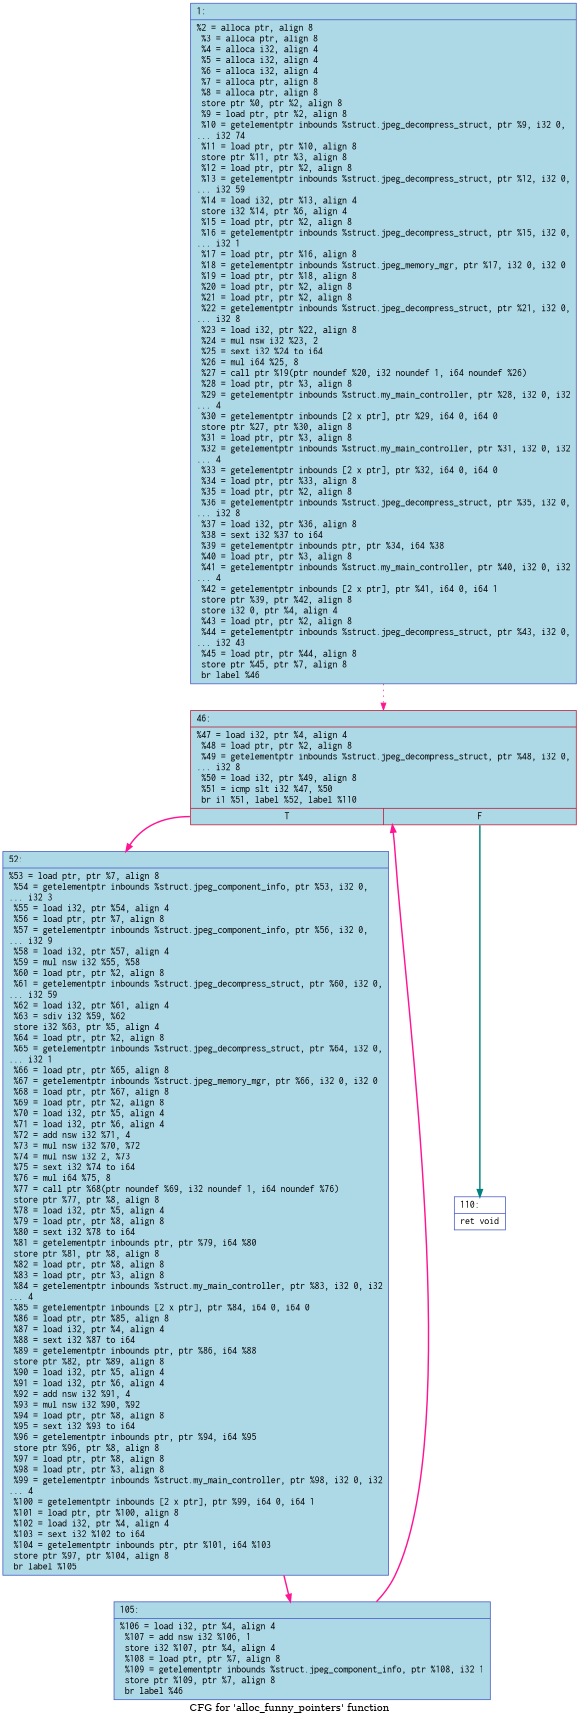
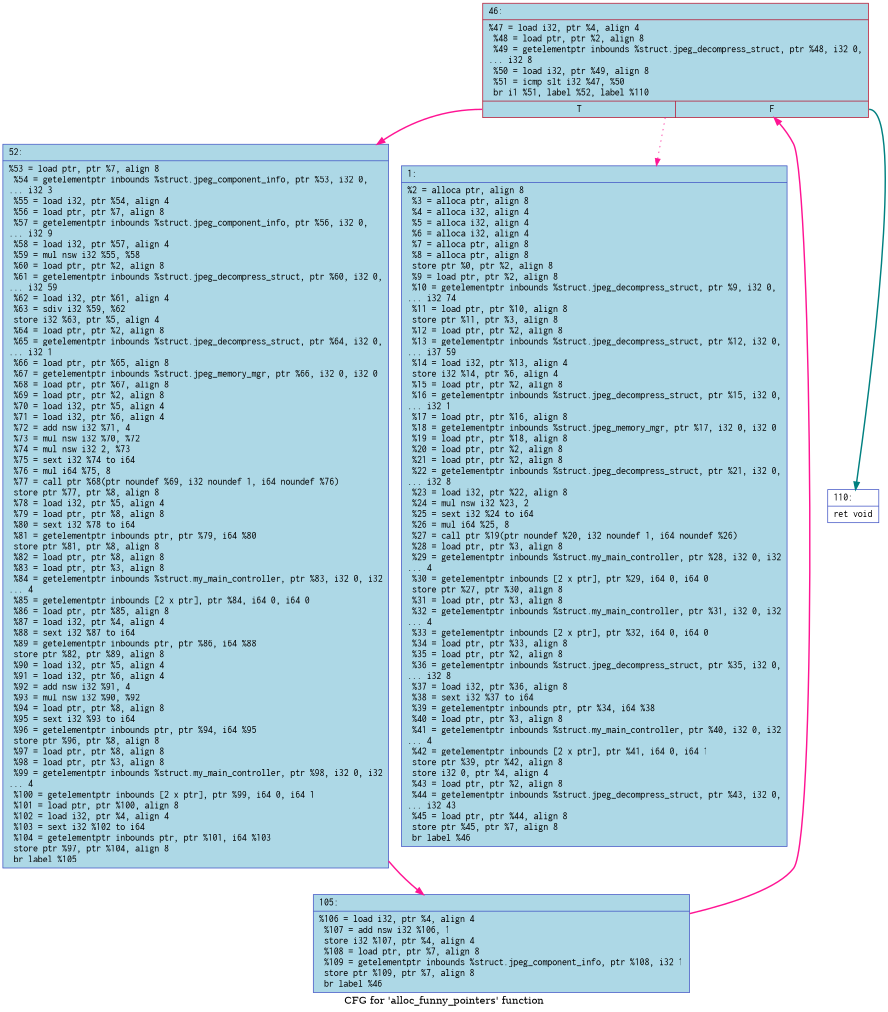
(221, 190) -> (432, 352)
(383, 693) -> (661, 138)
